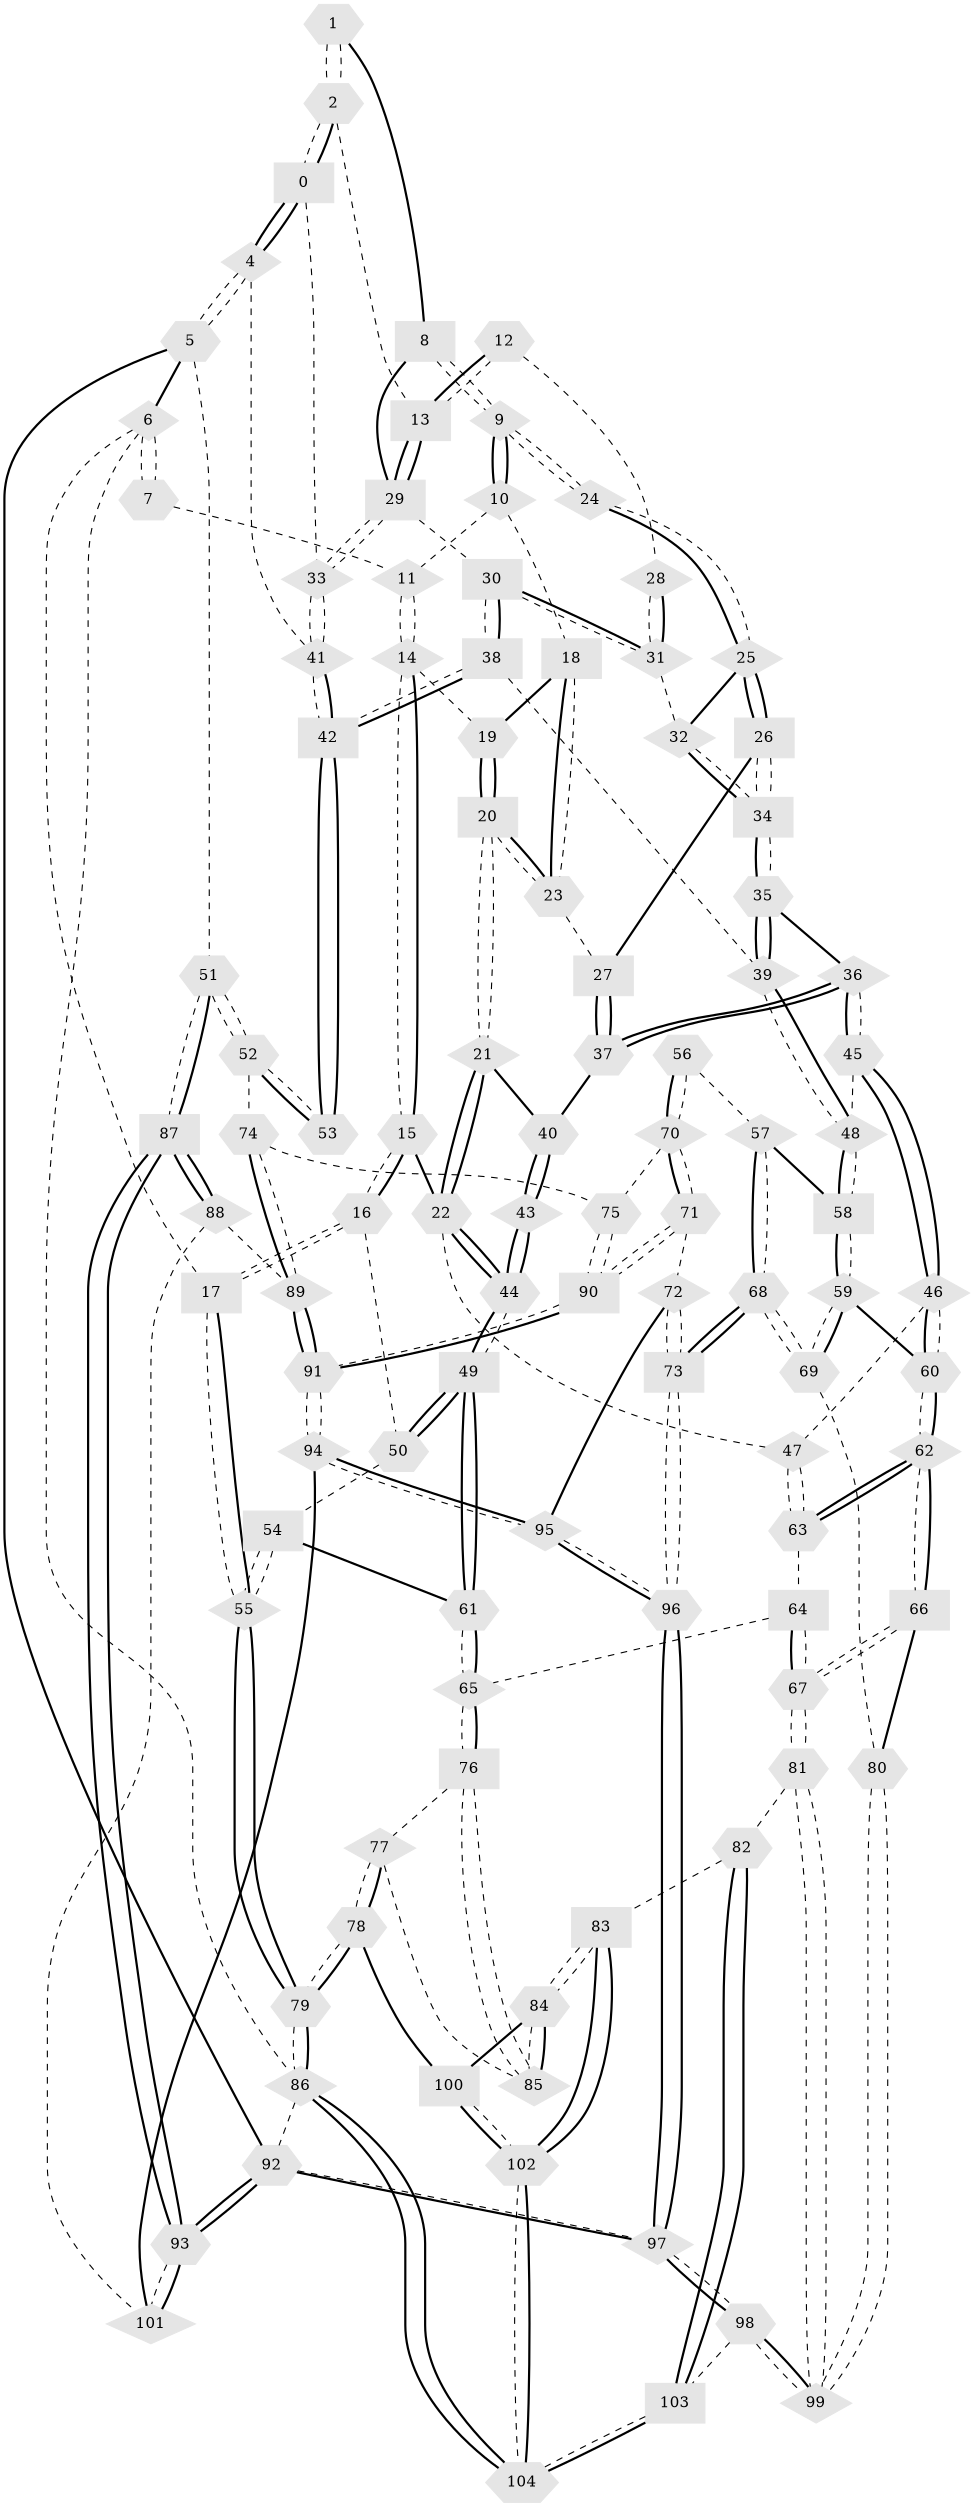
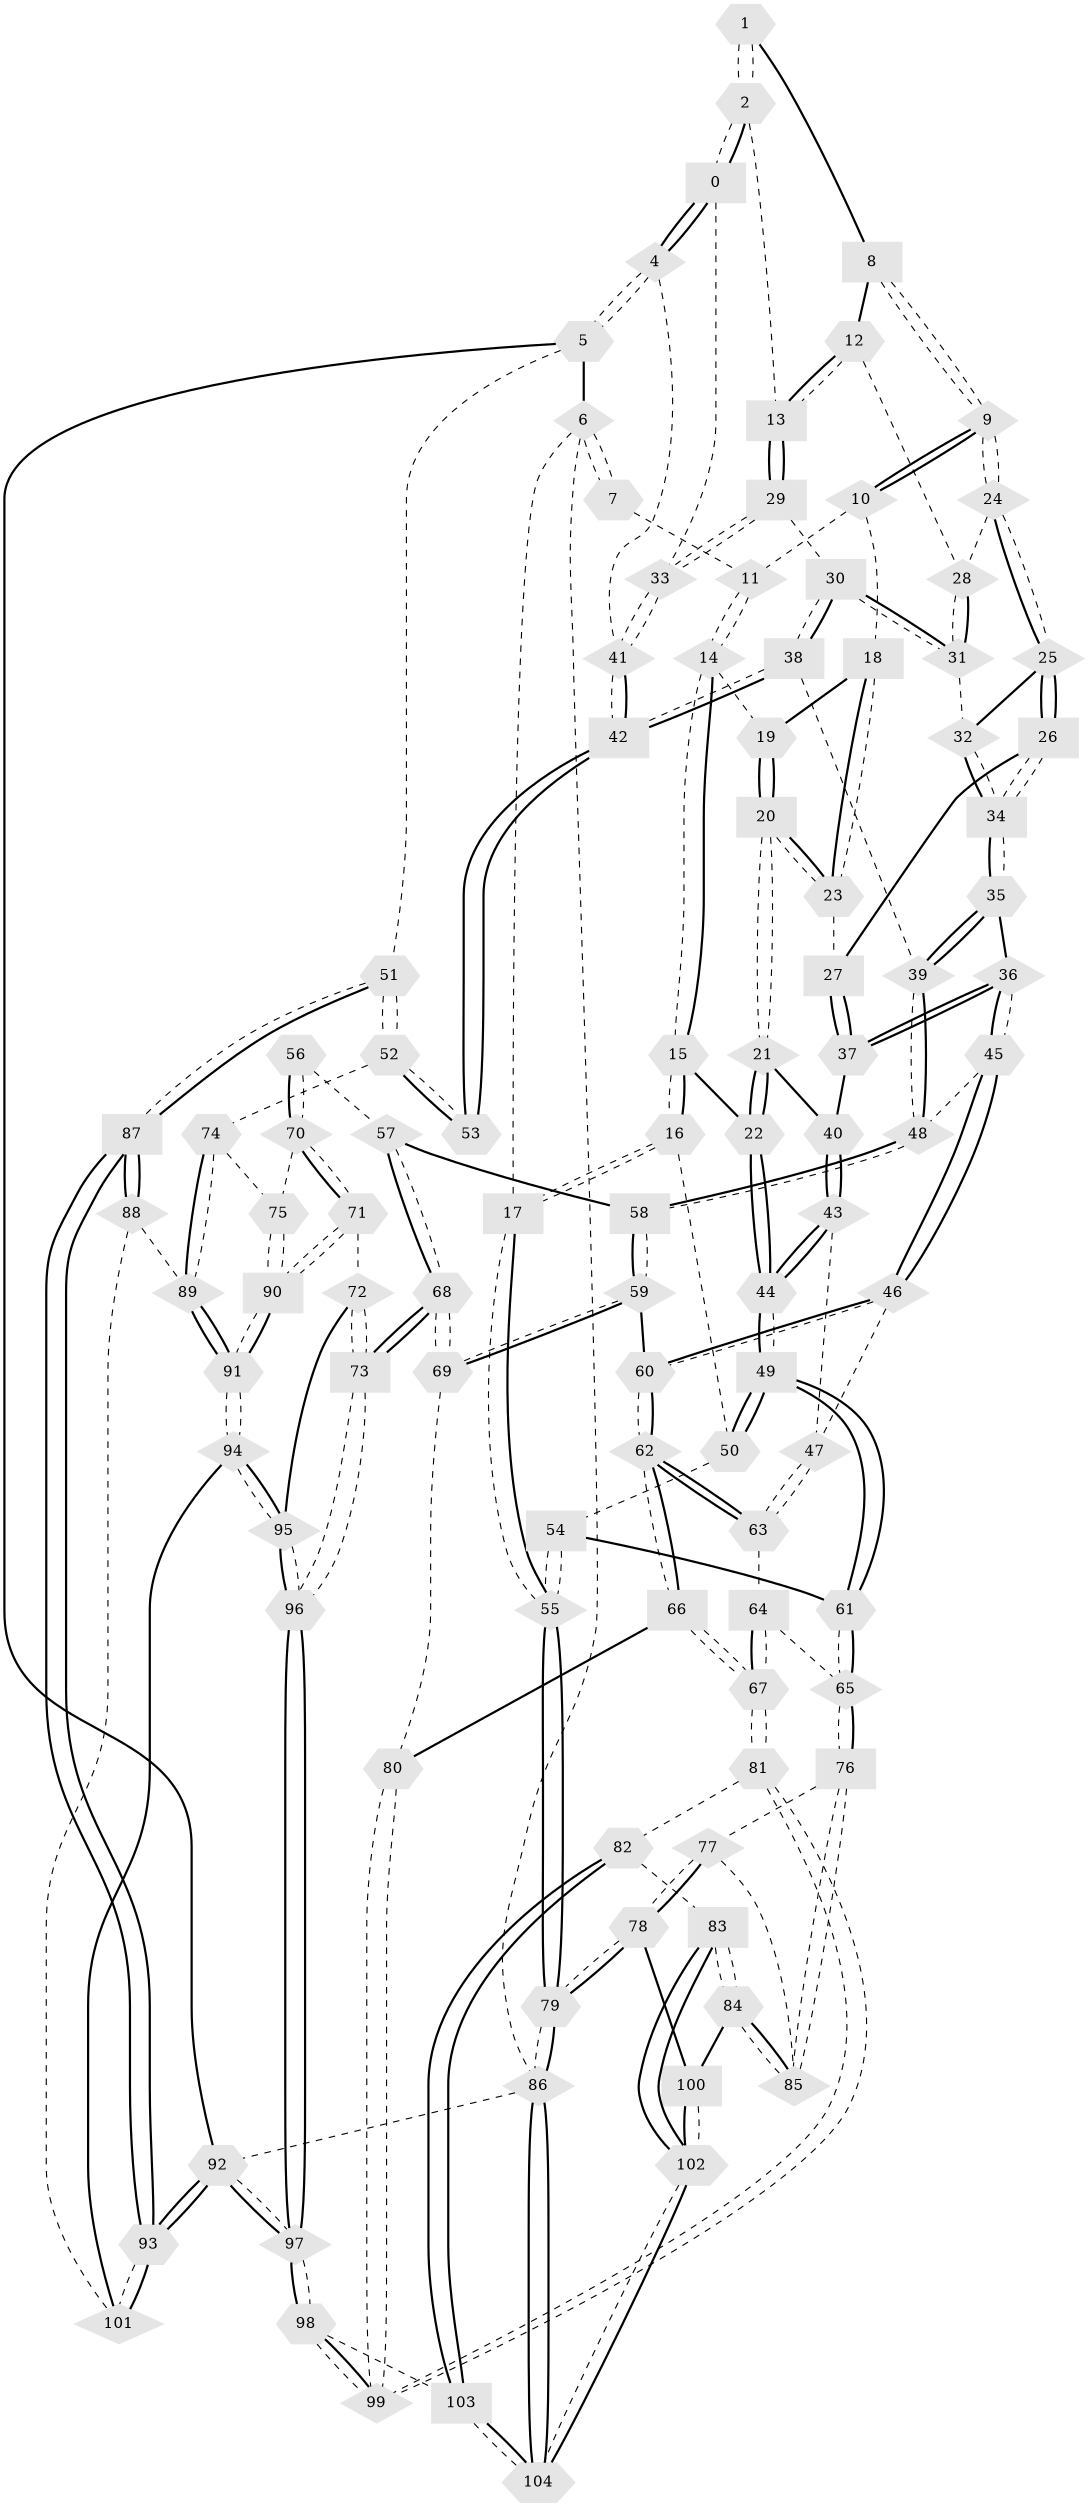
(378, 418) -> (863, 302)
none -> (978, 540)
(568, 1386) -> (824, 1333)
